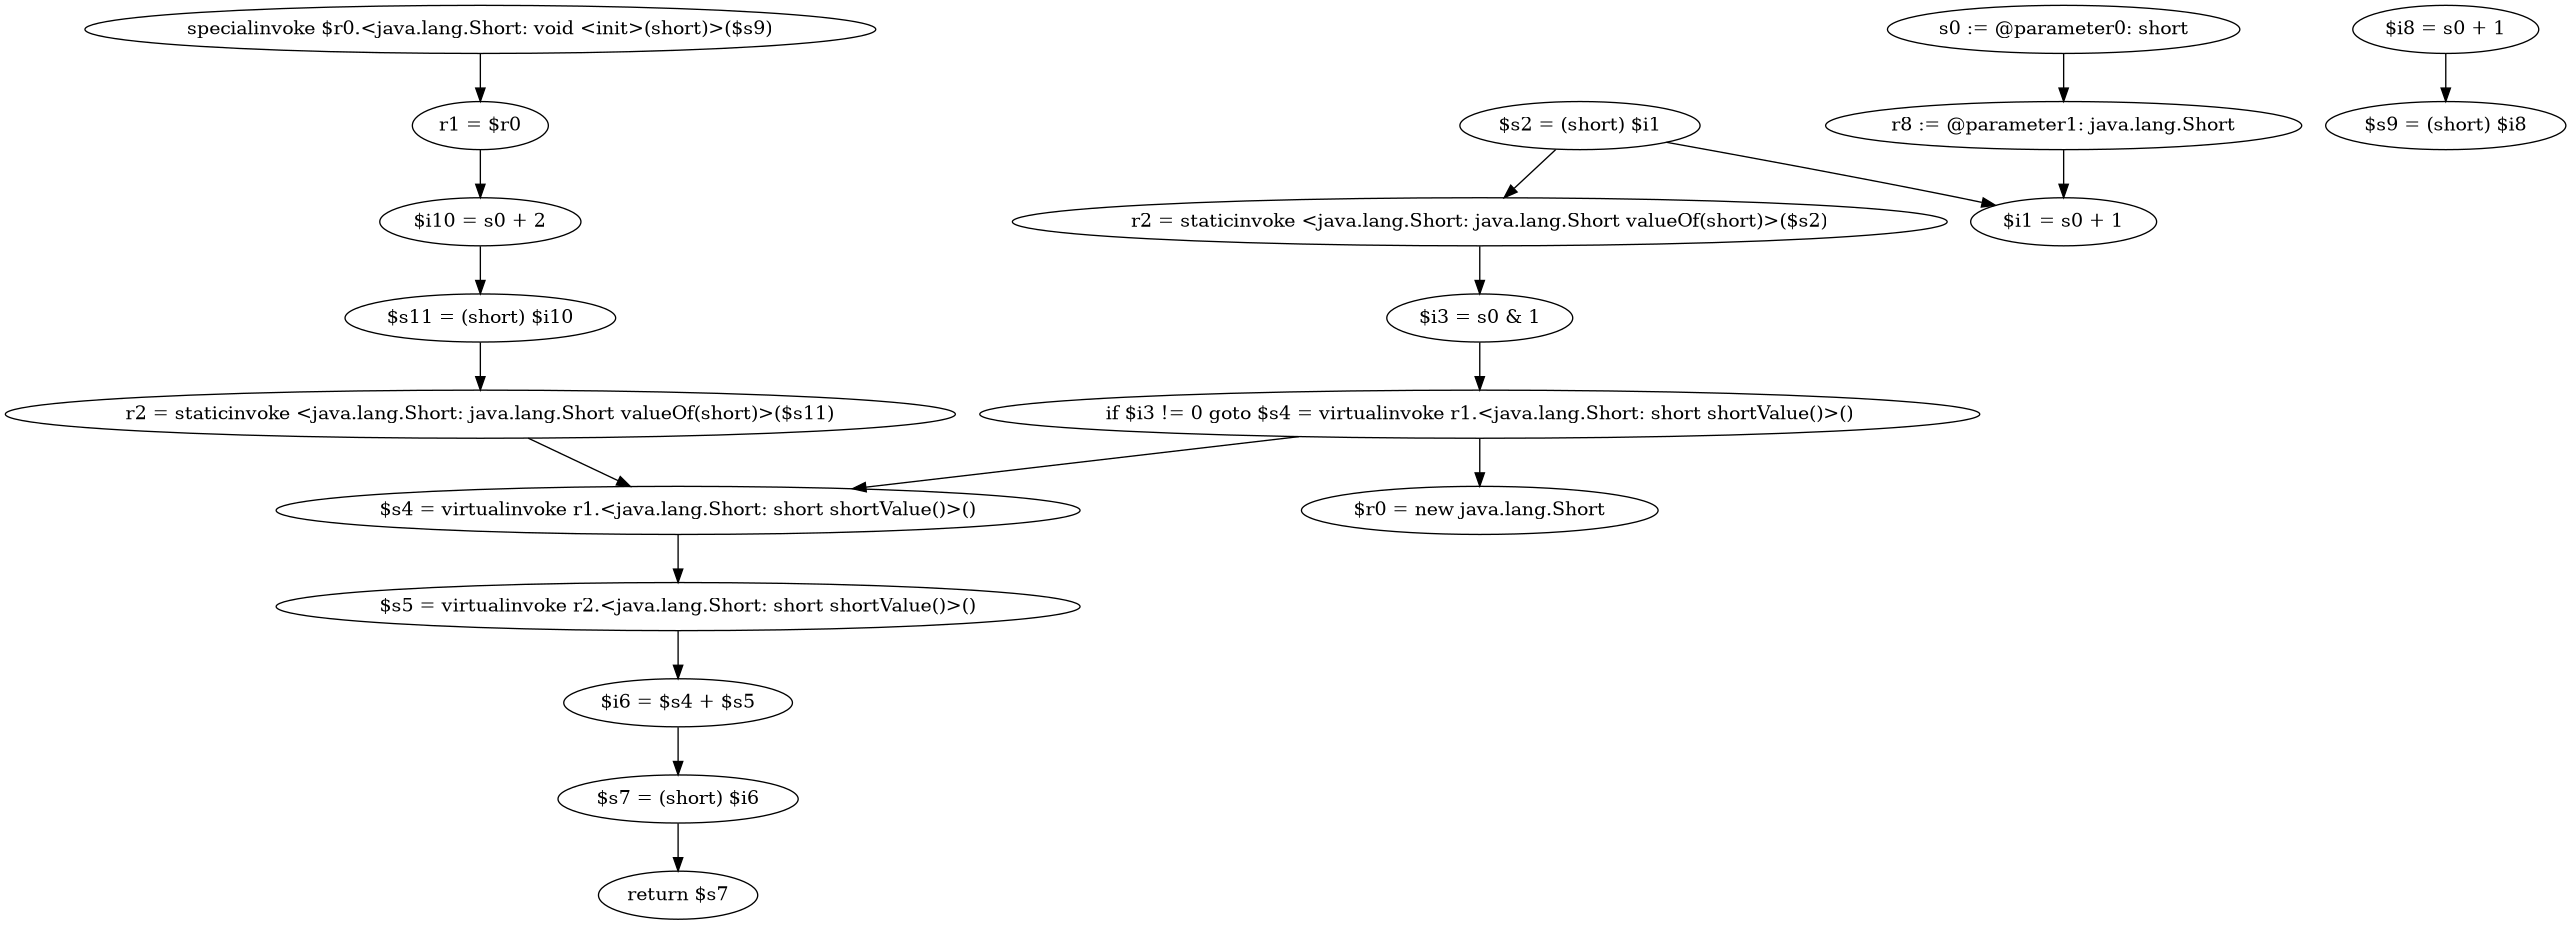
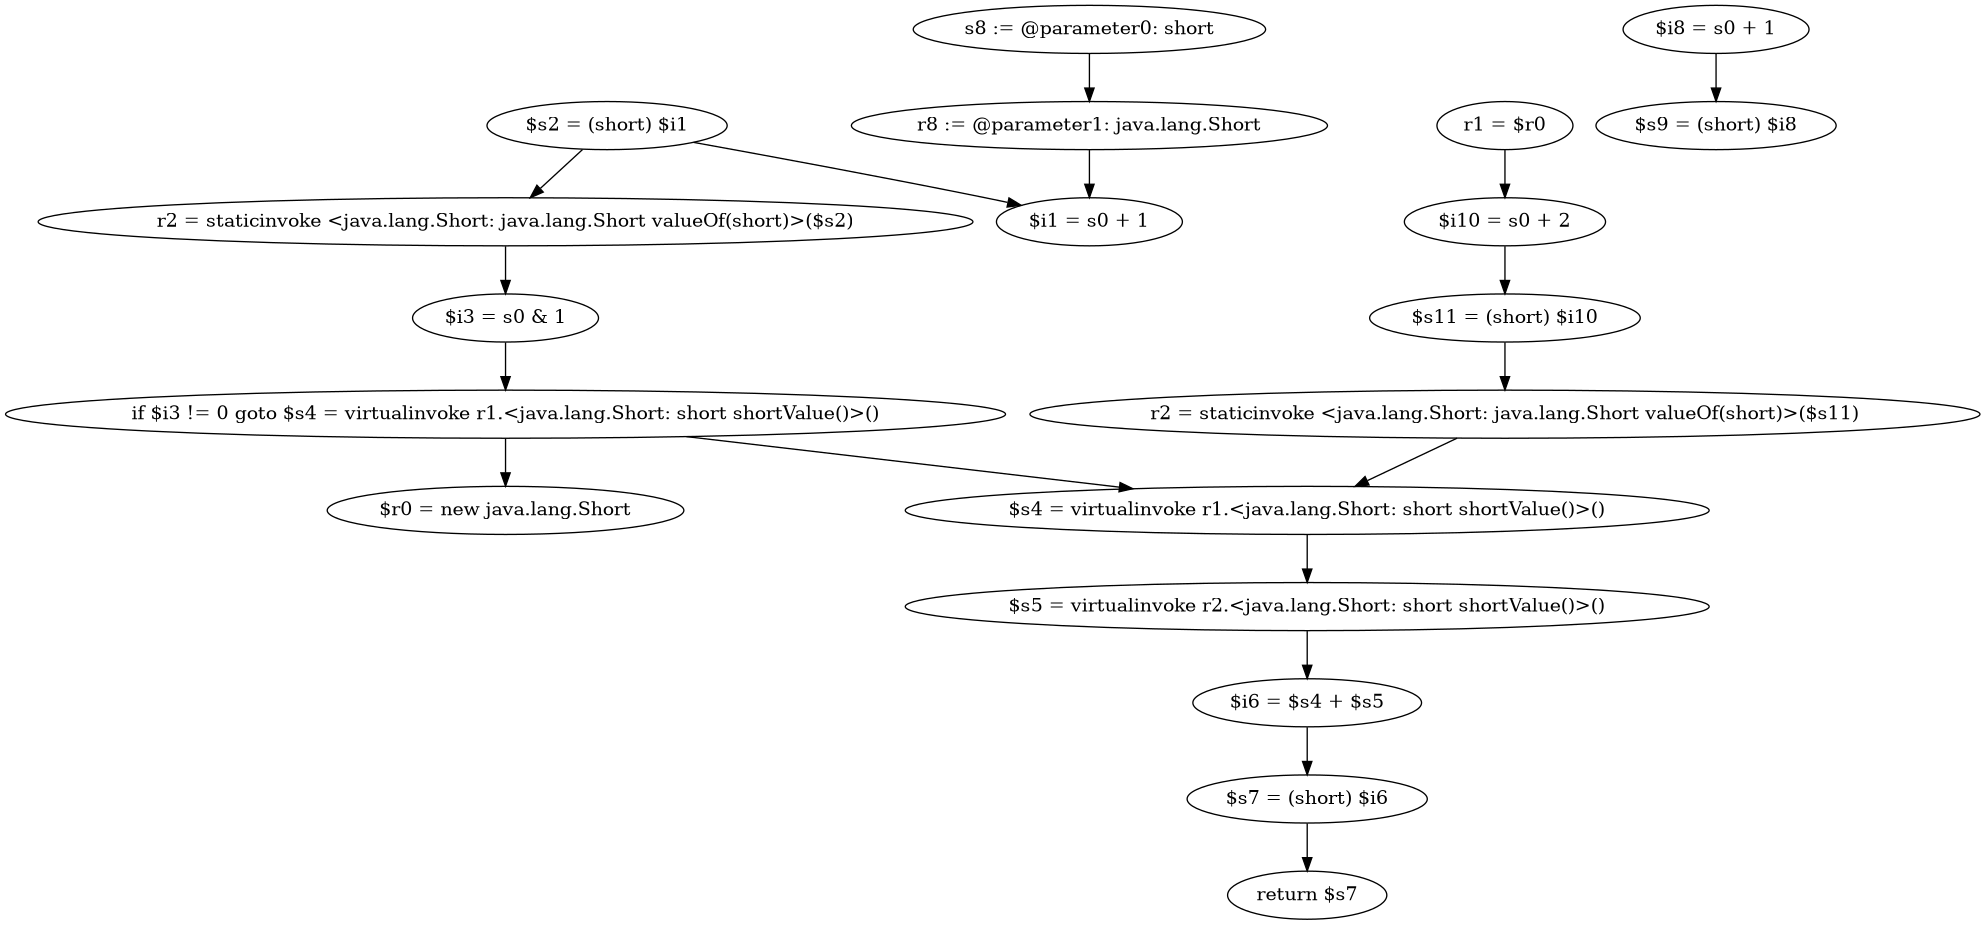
(480, 29) -> none
(2064, 29) -> (1089, 29)
